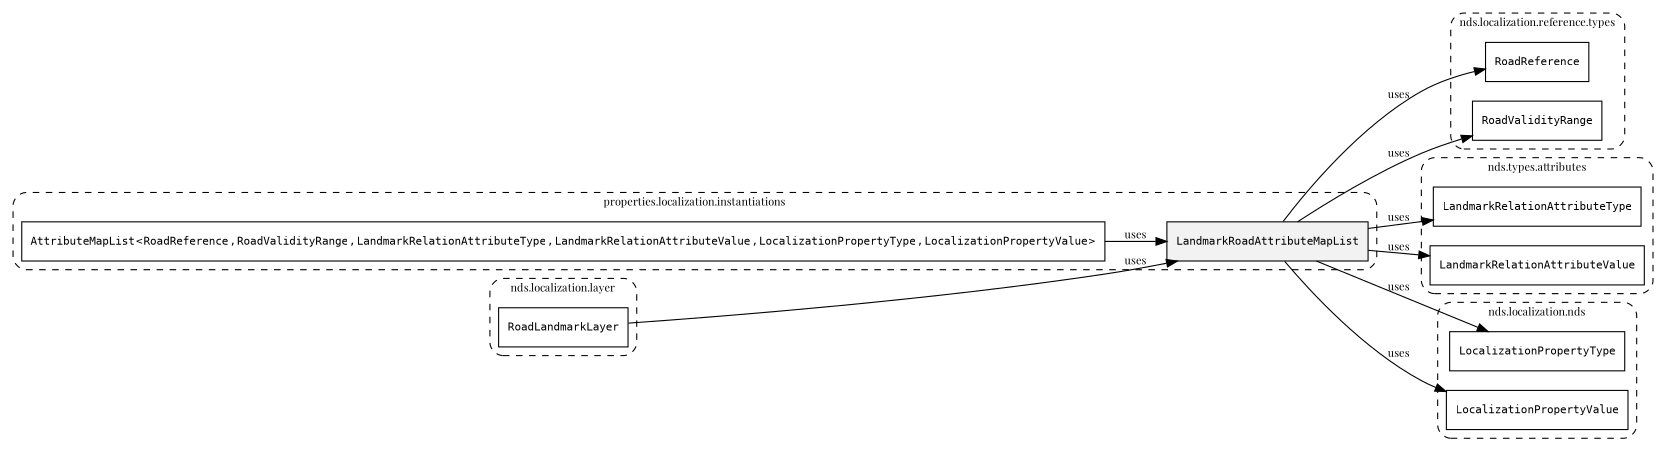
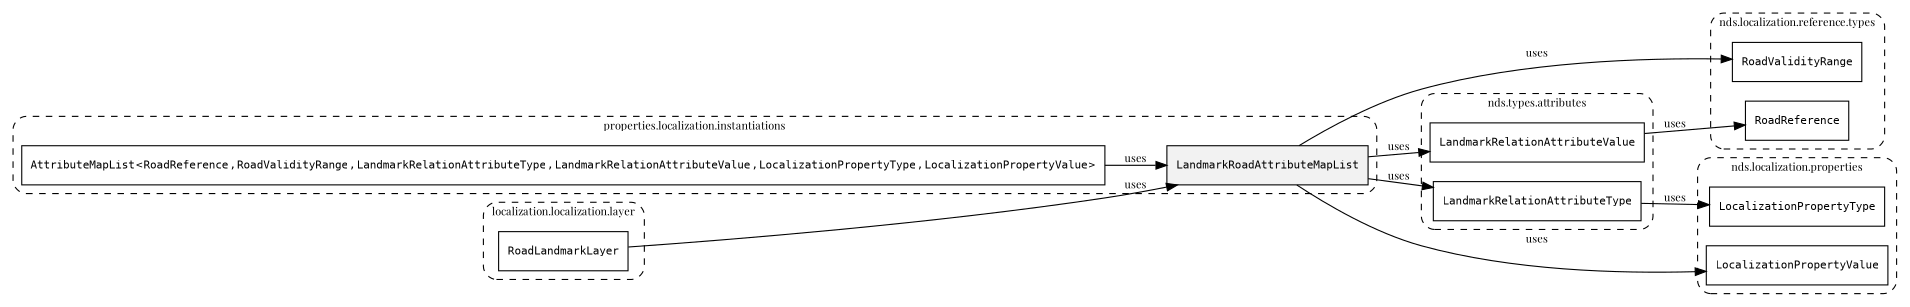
(1367, 131) -> (1689, 130)
(563, 289) -> (564, 213)
(1397, 294) -> (1670, 204)
(1537, 313) -> (1797, 168)
